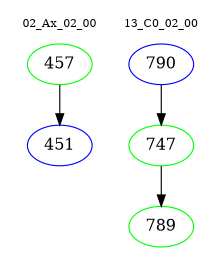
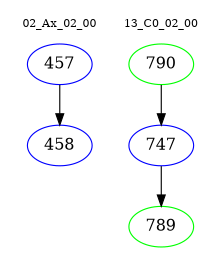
(60, 64) -> (60, 64)
(161, 64) -> (161, 64)
(60, 145) -> (60, 145)
(161, 145) -> (161, 145)
